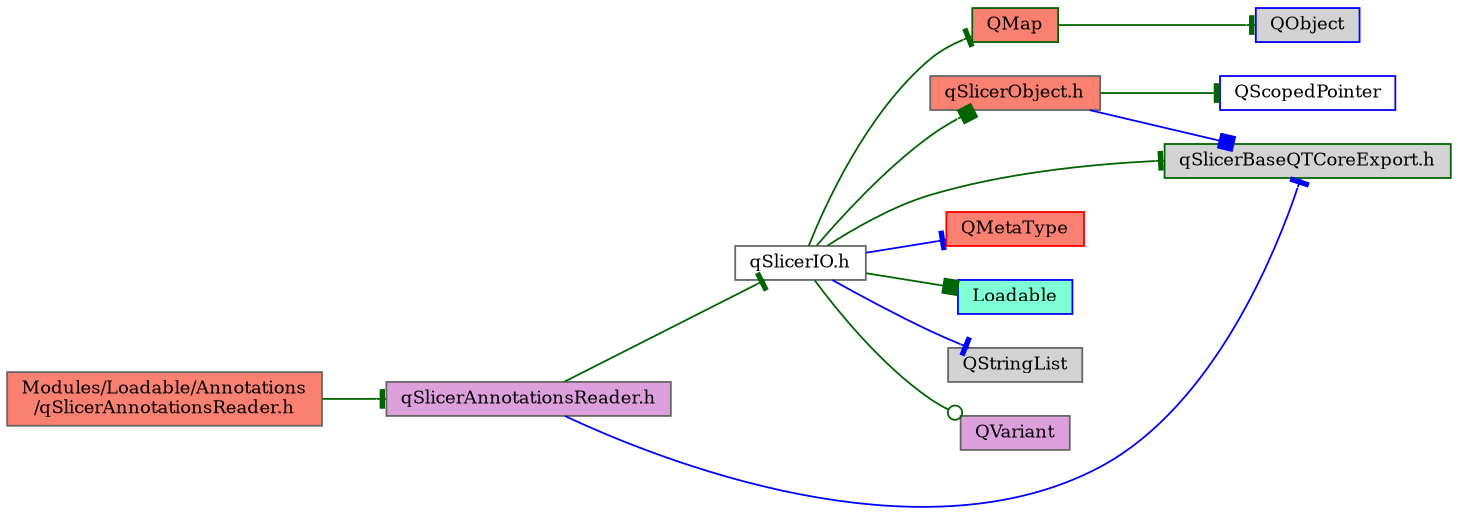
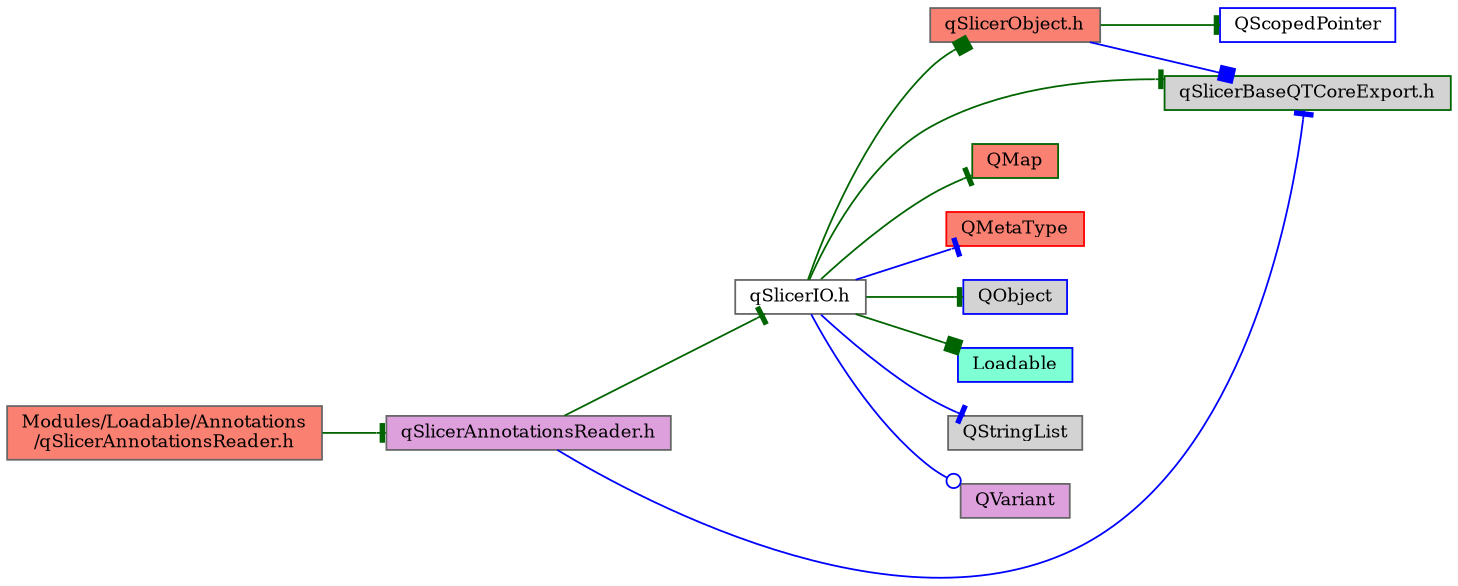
(1152, 25) -> (910, 297)
(875, 352) -> (869, 404)
